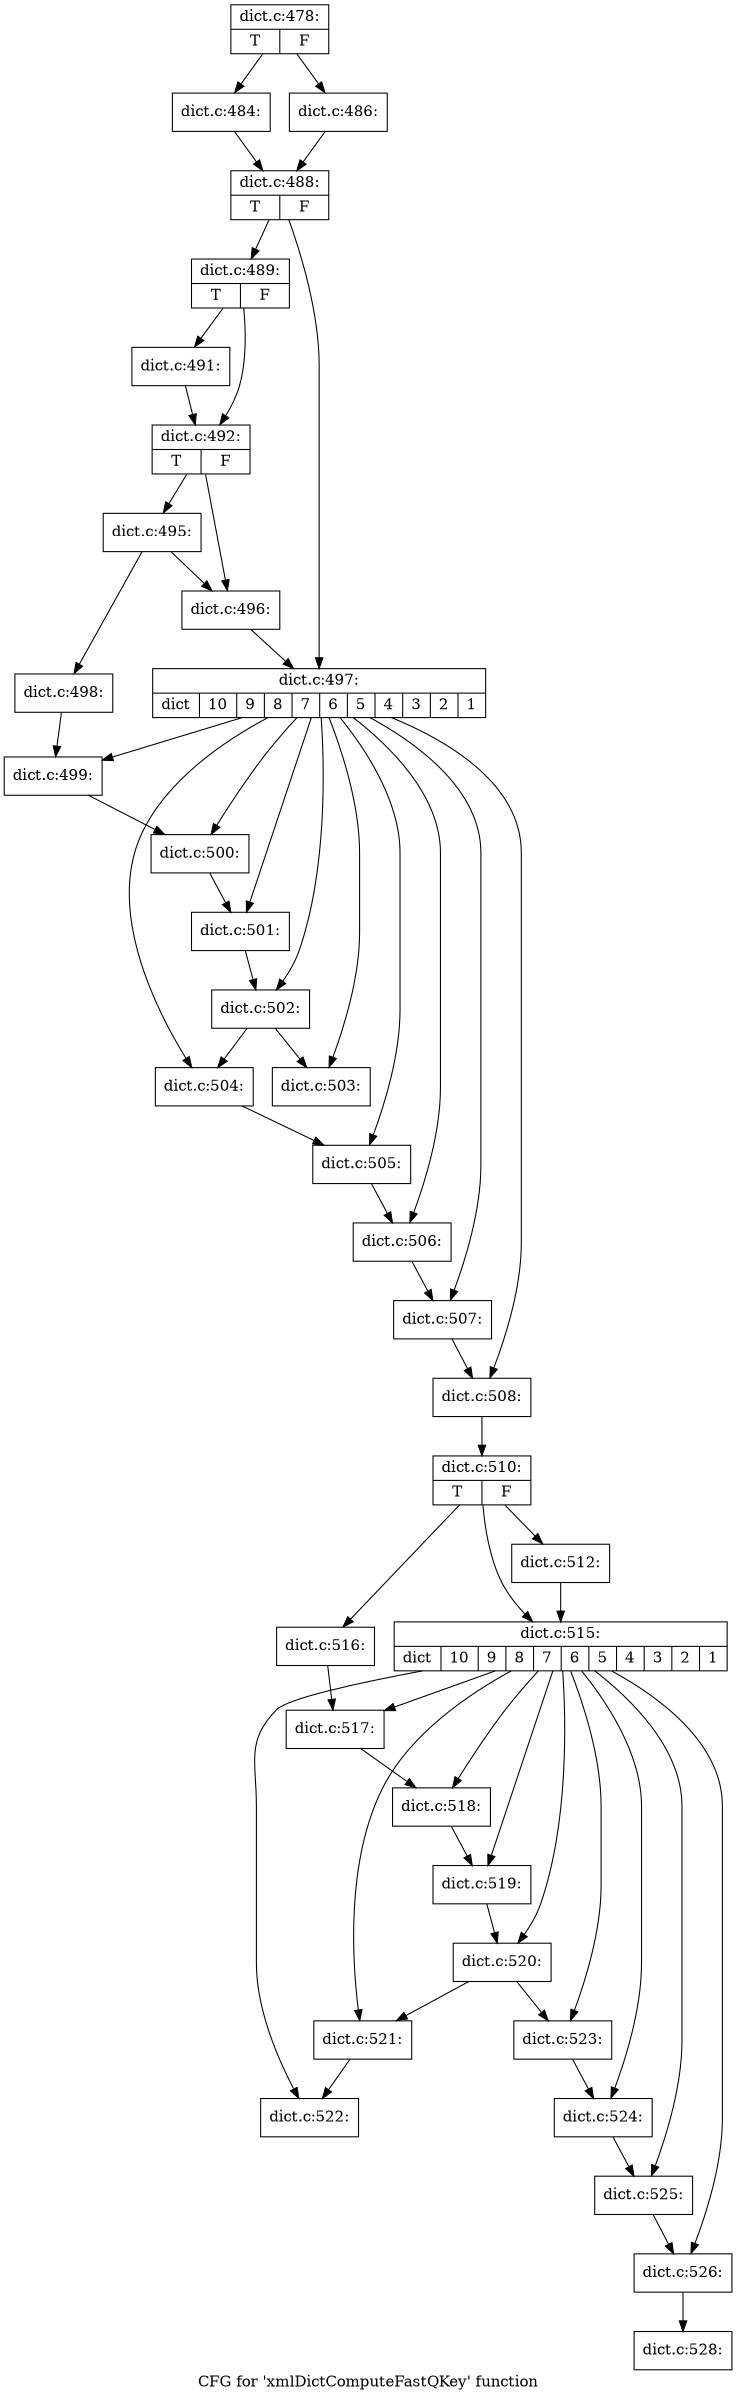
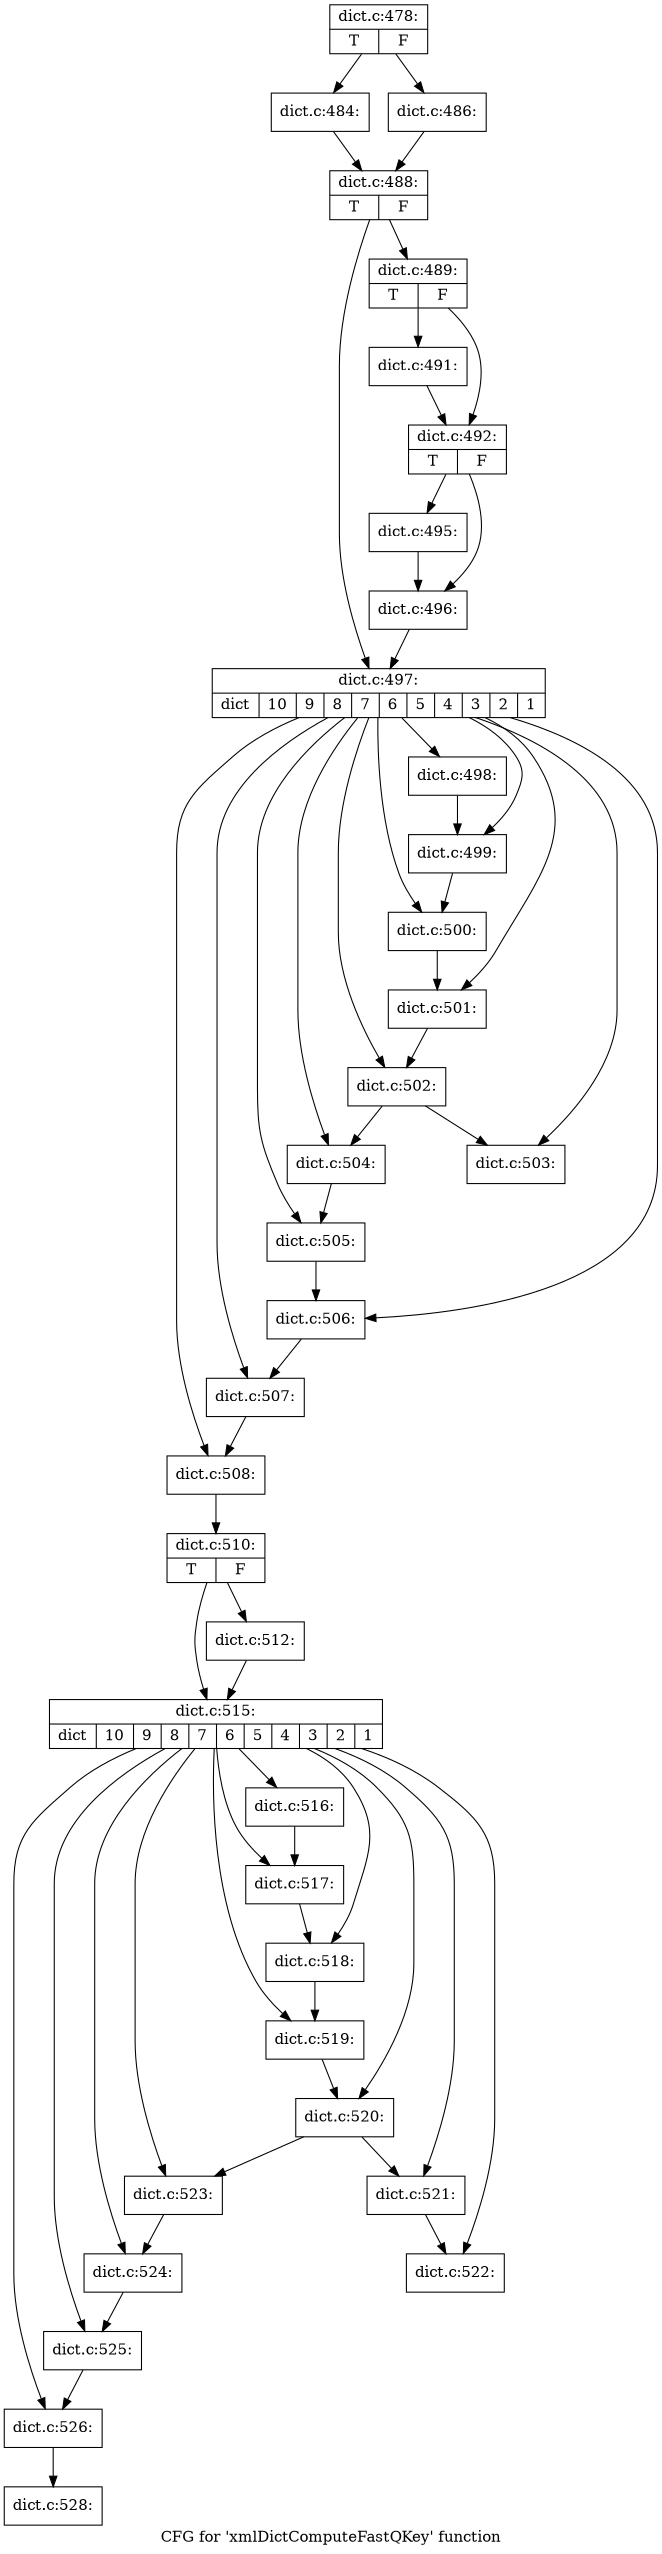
(111, 608) -> (417, 733)
(405, 1562) -> (254, 1764)
